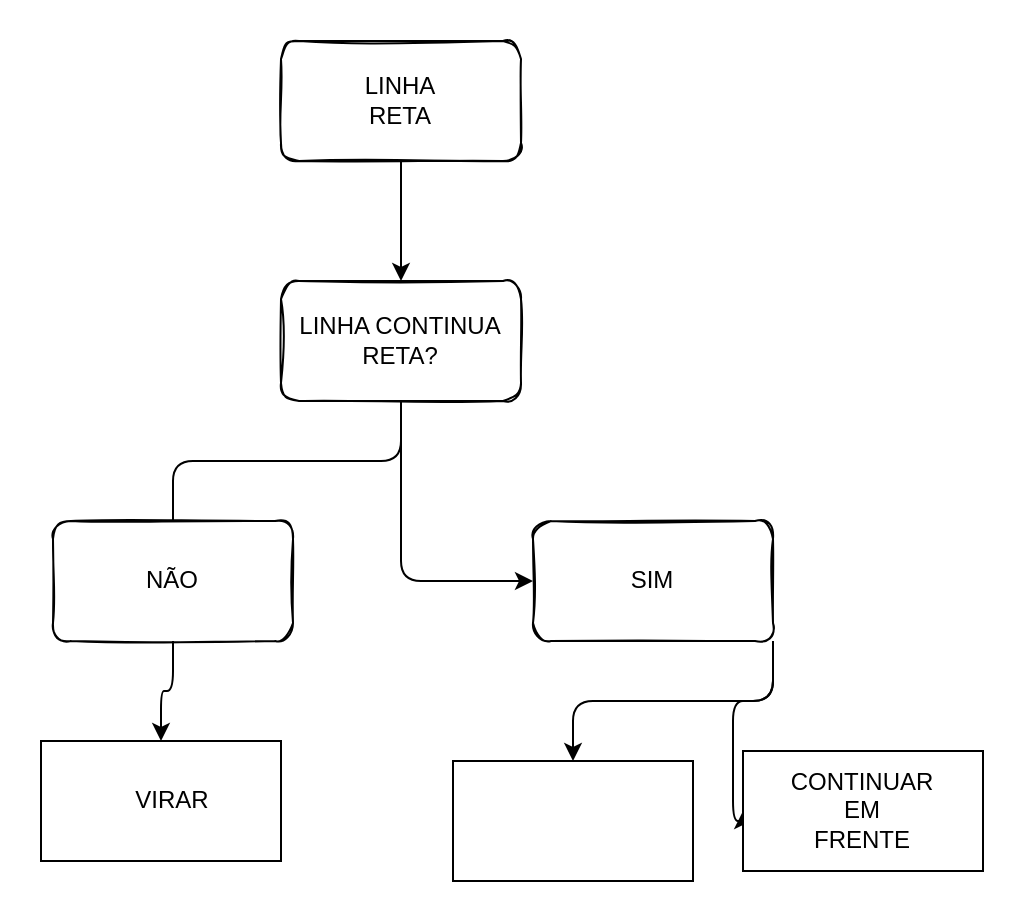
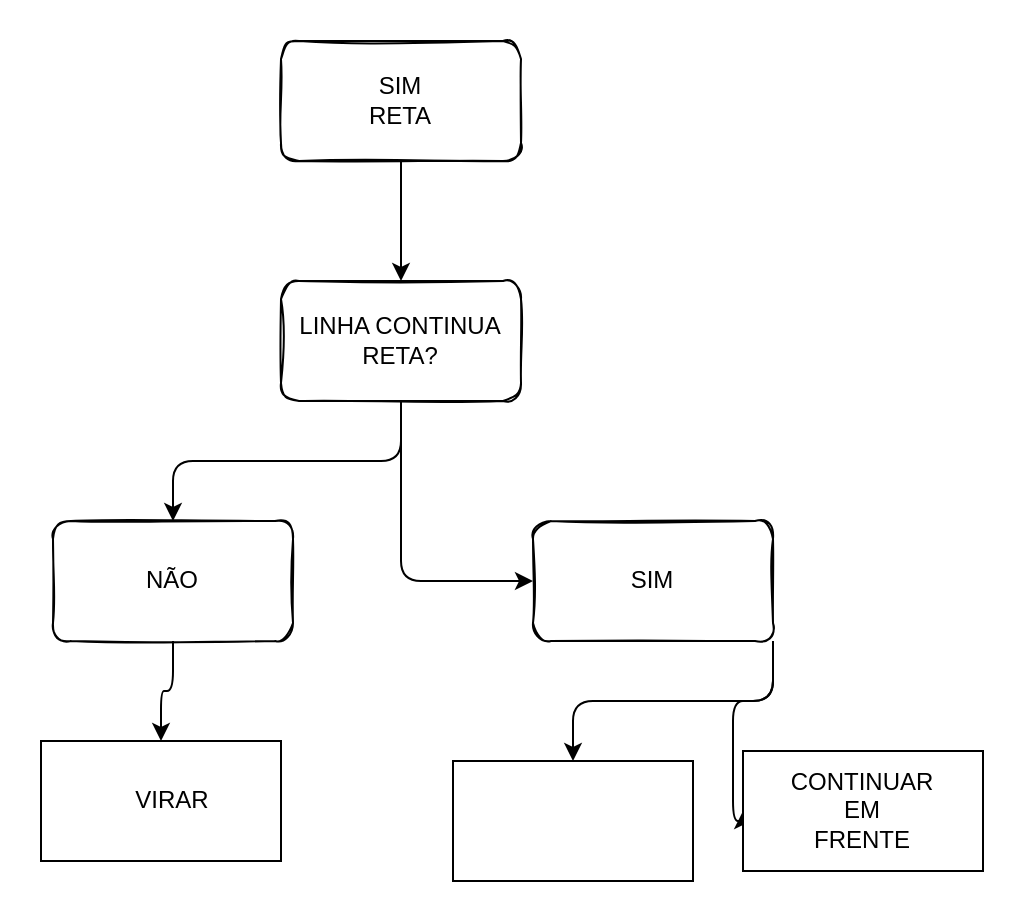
(401, 101) -> (401, 101)
(173, 510) -> (173, 506)
